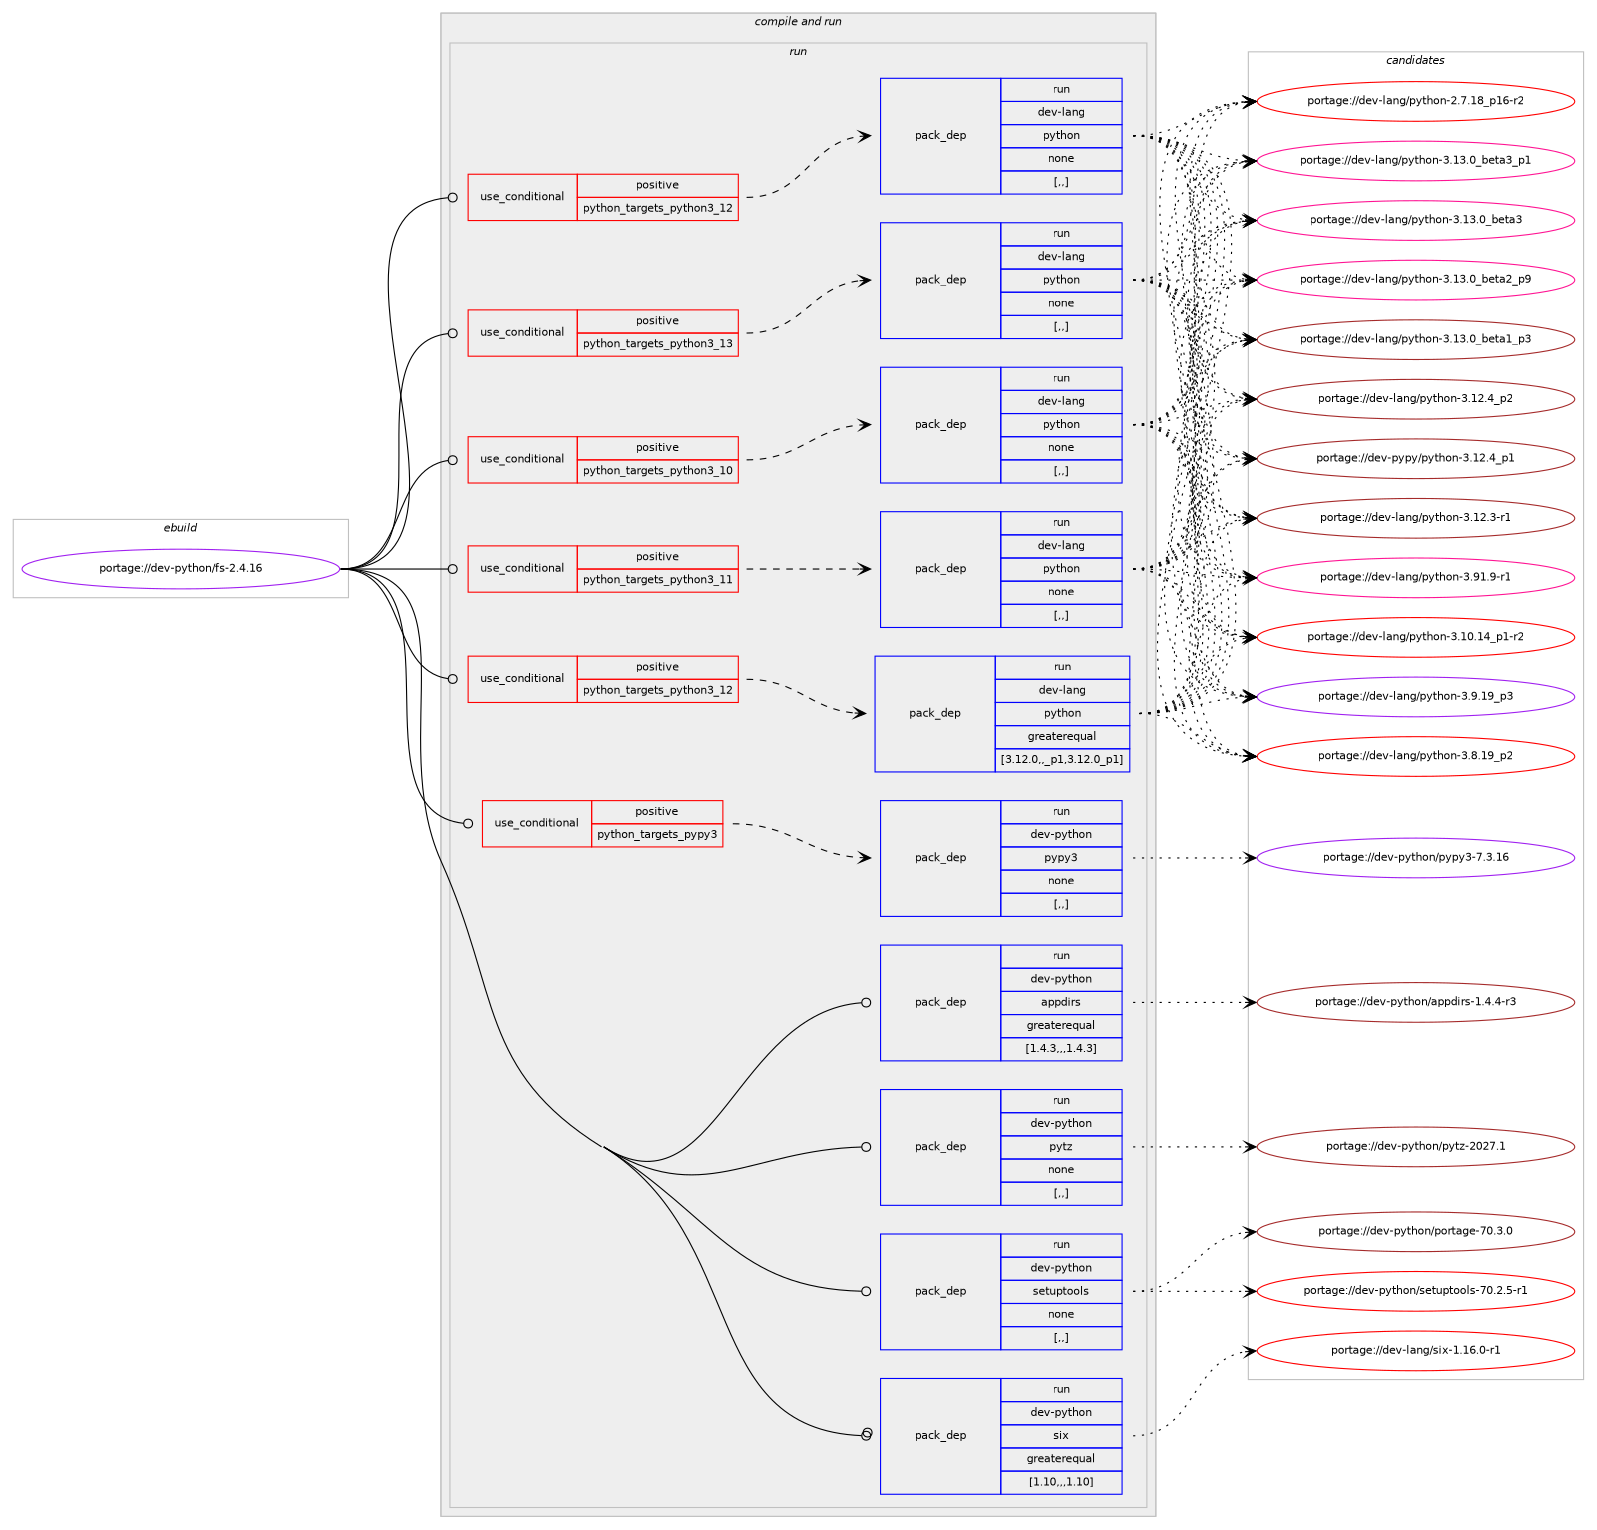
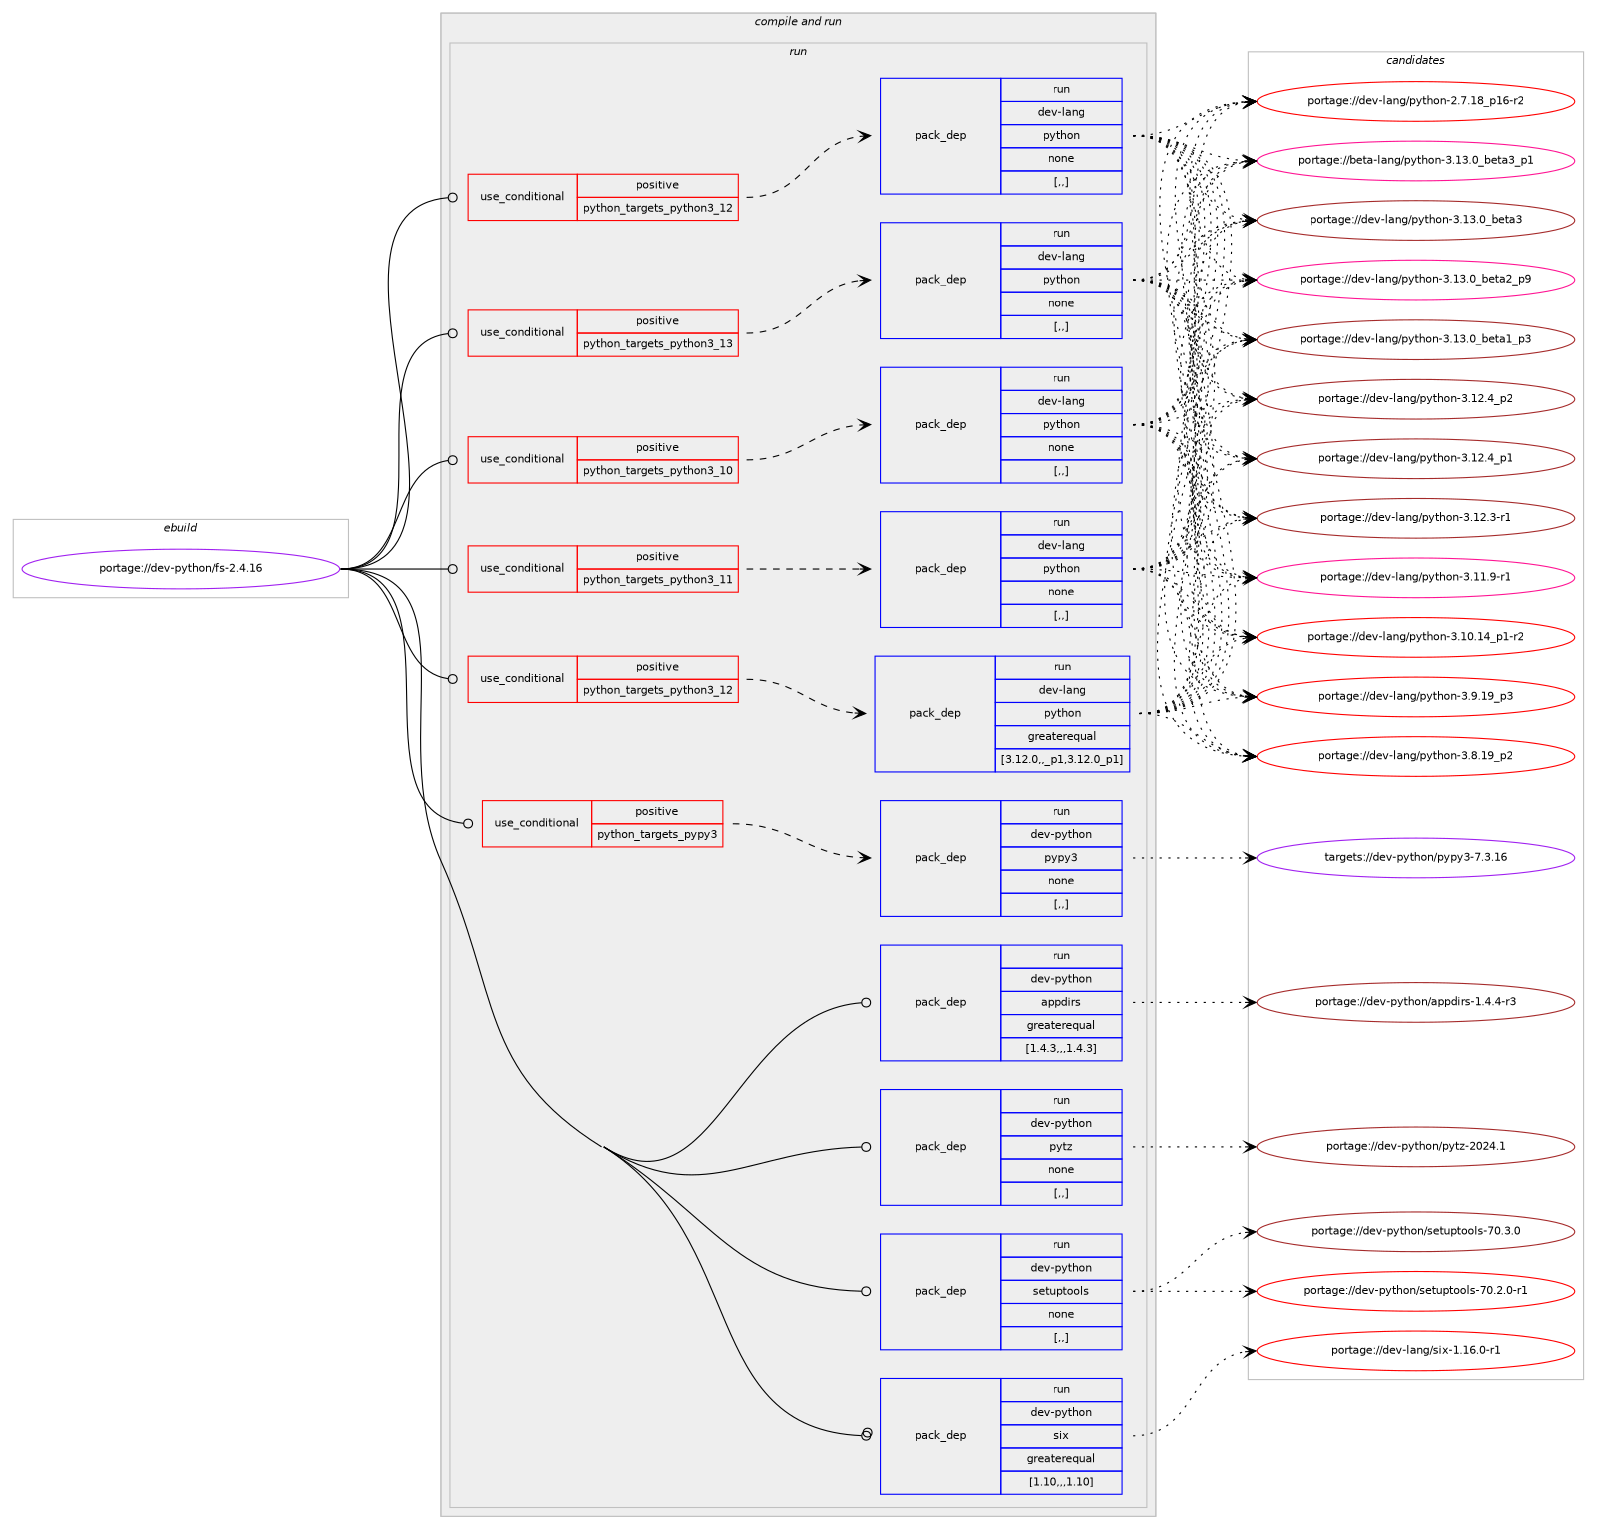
(1416, 161) -> (1416, 161)
(1416, 221) -> (1416, 221)
(1416, 459) -> (1416, 459)
(1416, 578) -> (1416, 578)
(1416, 697) -> (1416, 697)
(1416, 858) -> (1416, 858)
(1416, 1147) -> (1416, 1147)
(1416, 1232) -> (1416, 1232)
(1416, 1291) -> (1416, 1291)
